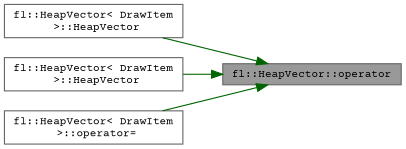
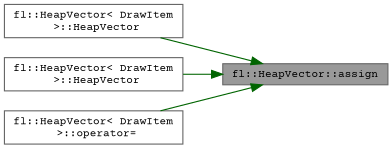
(312, 74) -> (305, 74)
